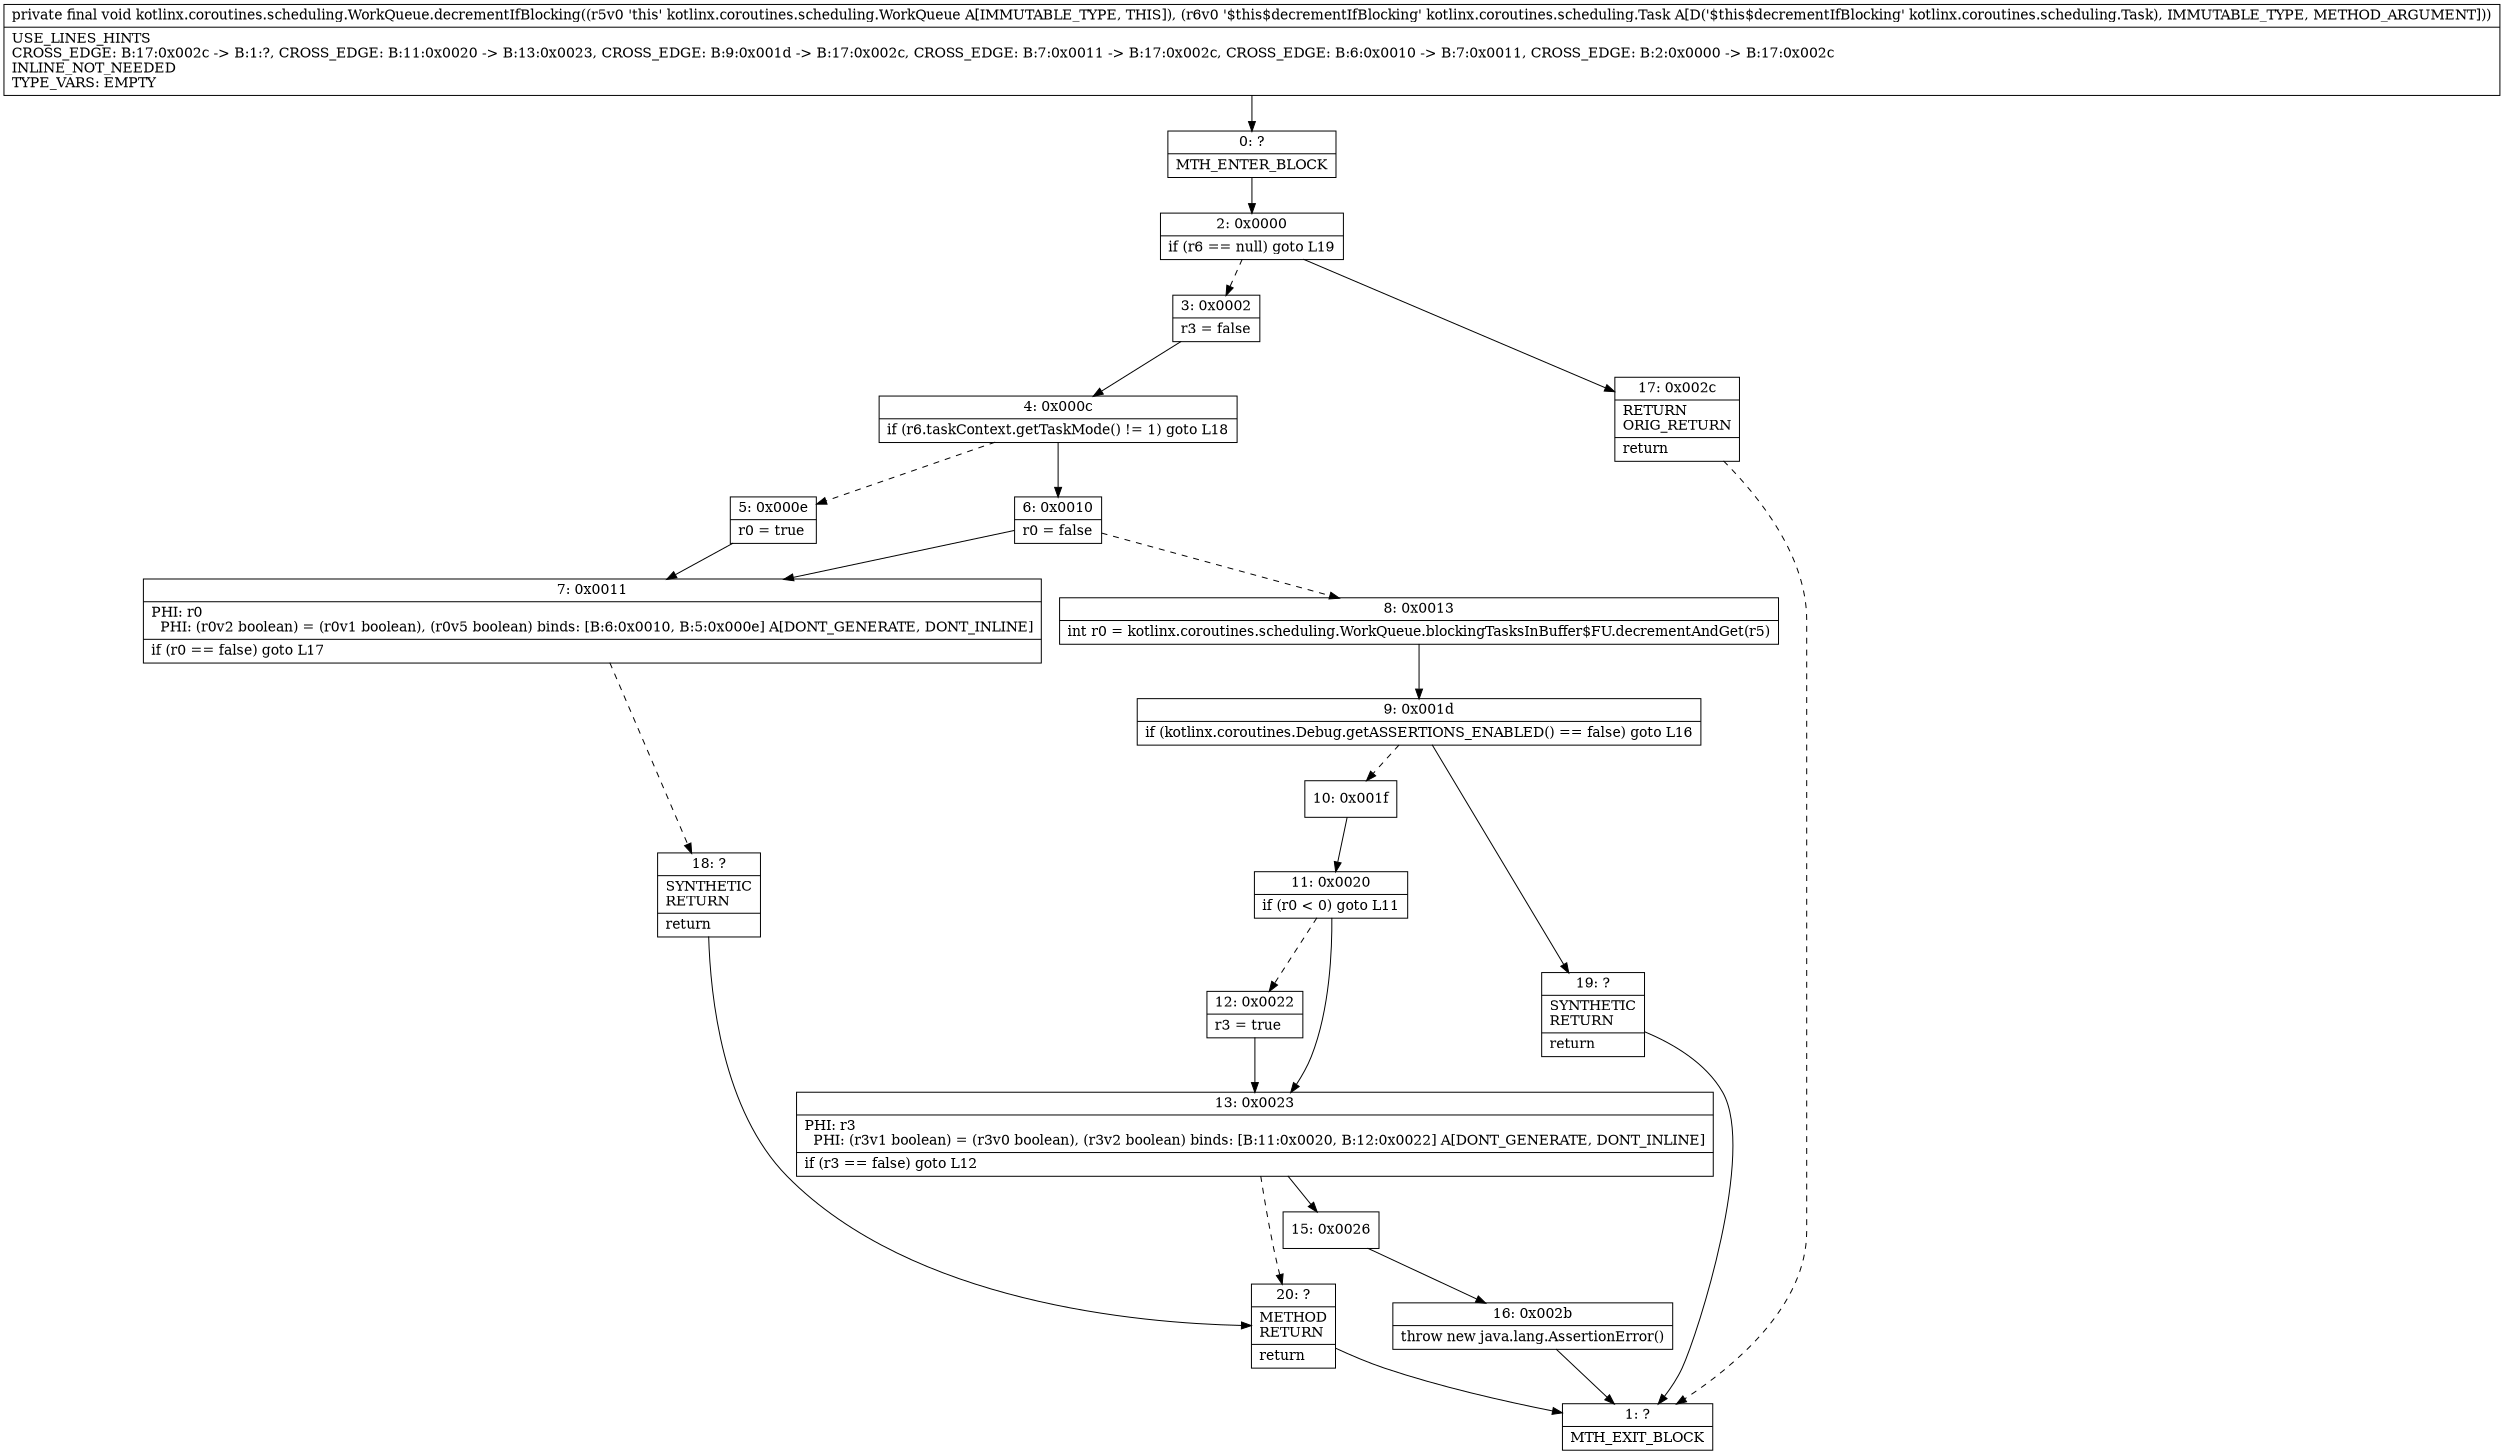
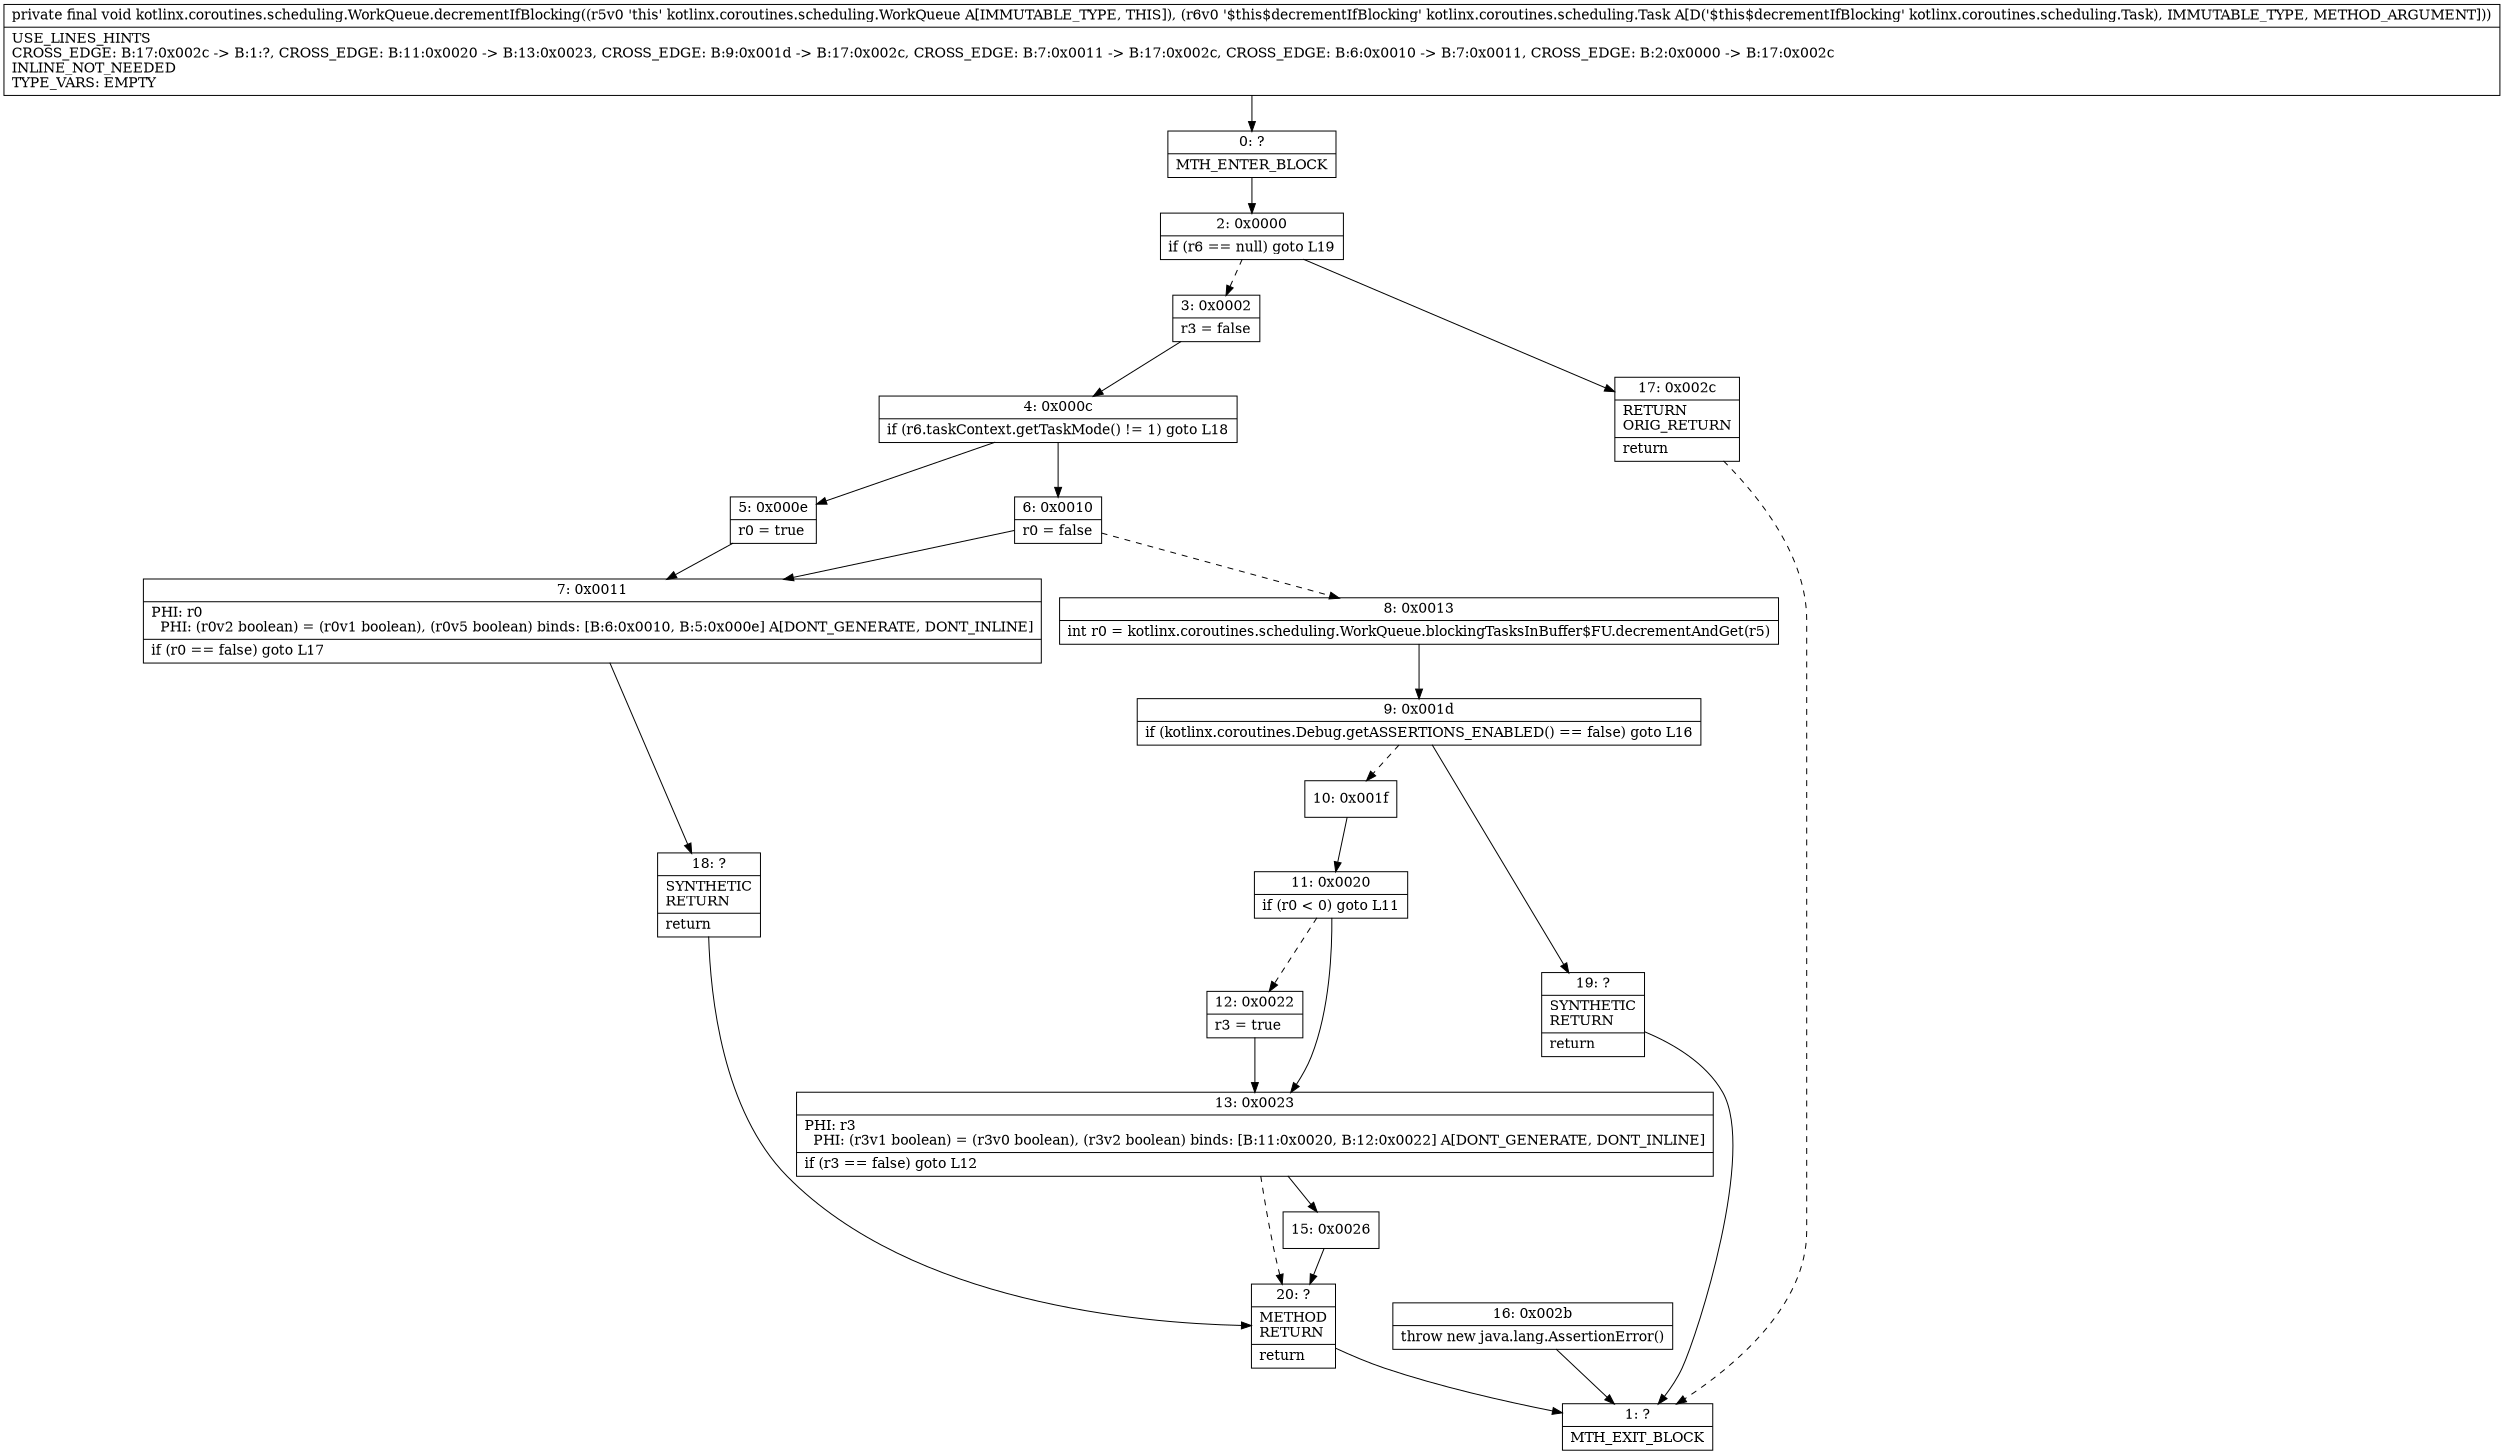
(911, 471) -> (911, 471)
(649, 753) -> (649, 753)
(1422, 1274) -> (1319, 1262)
